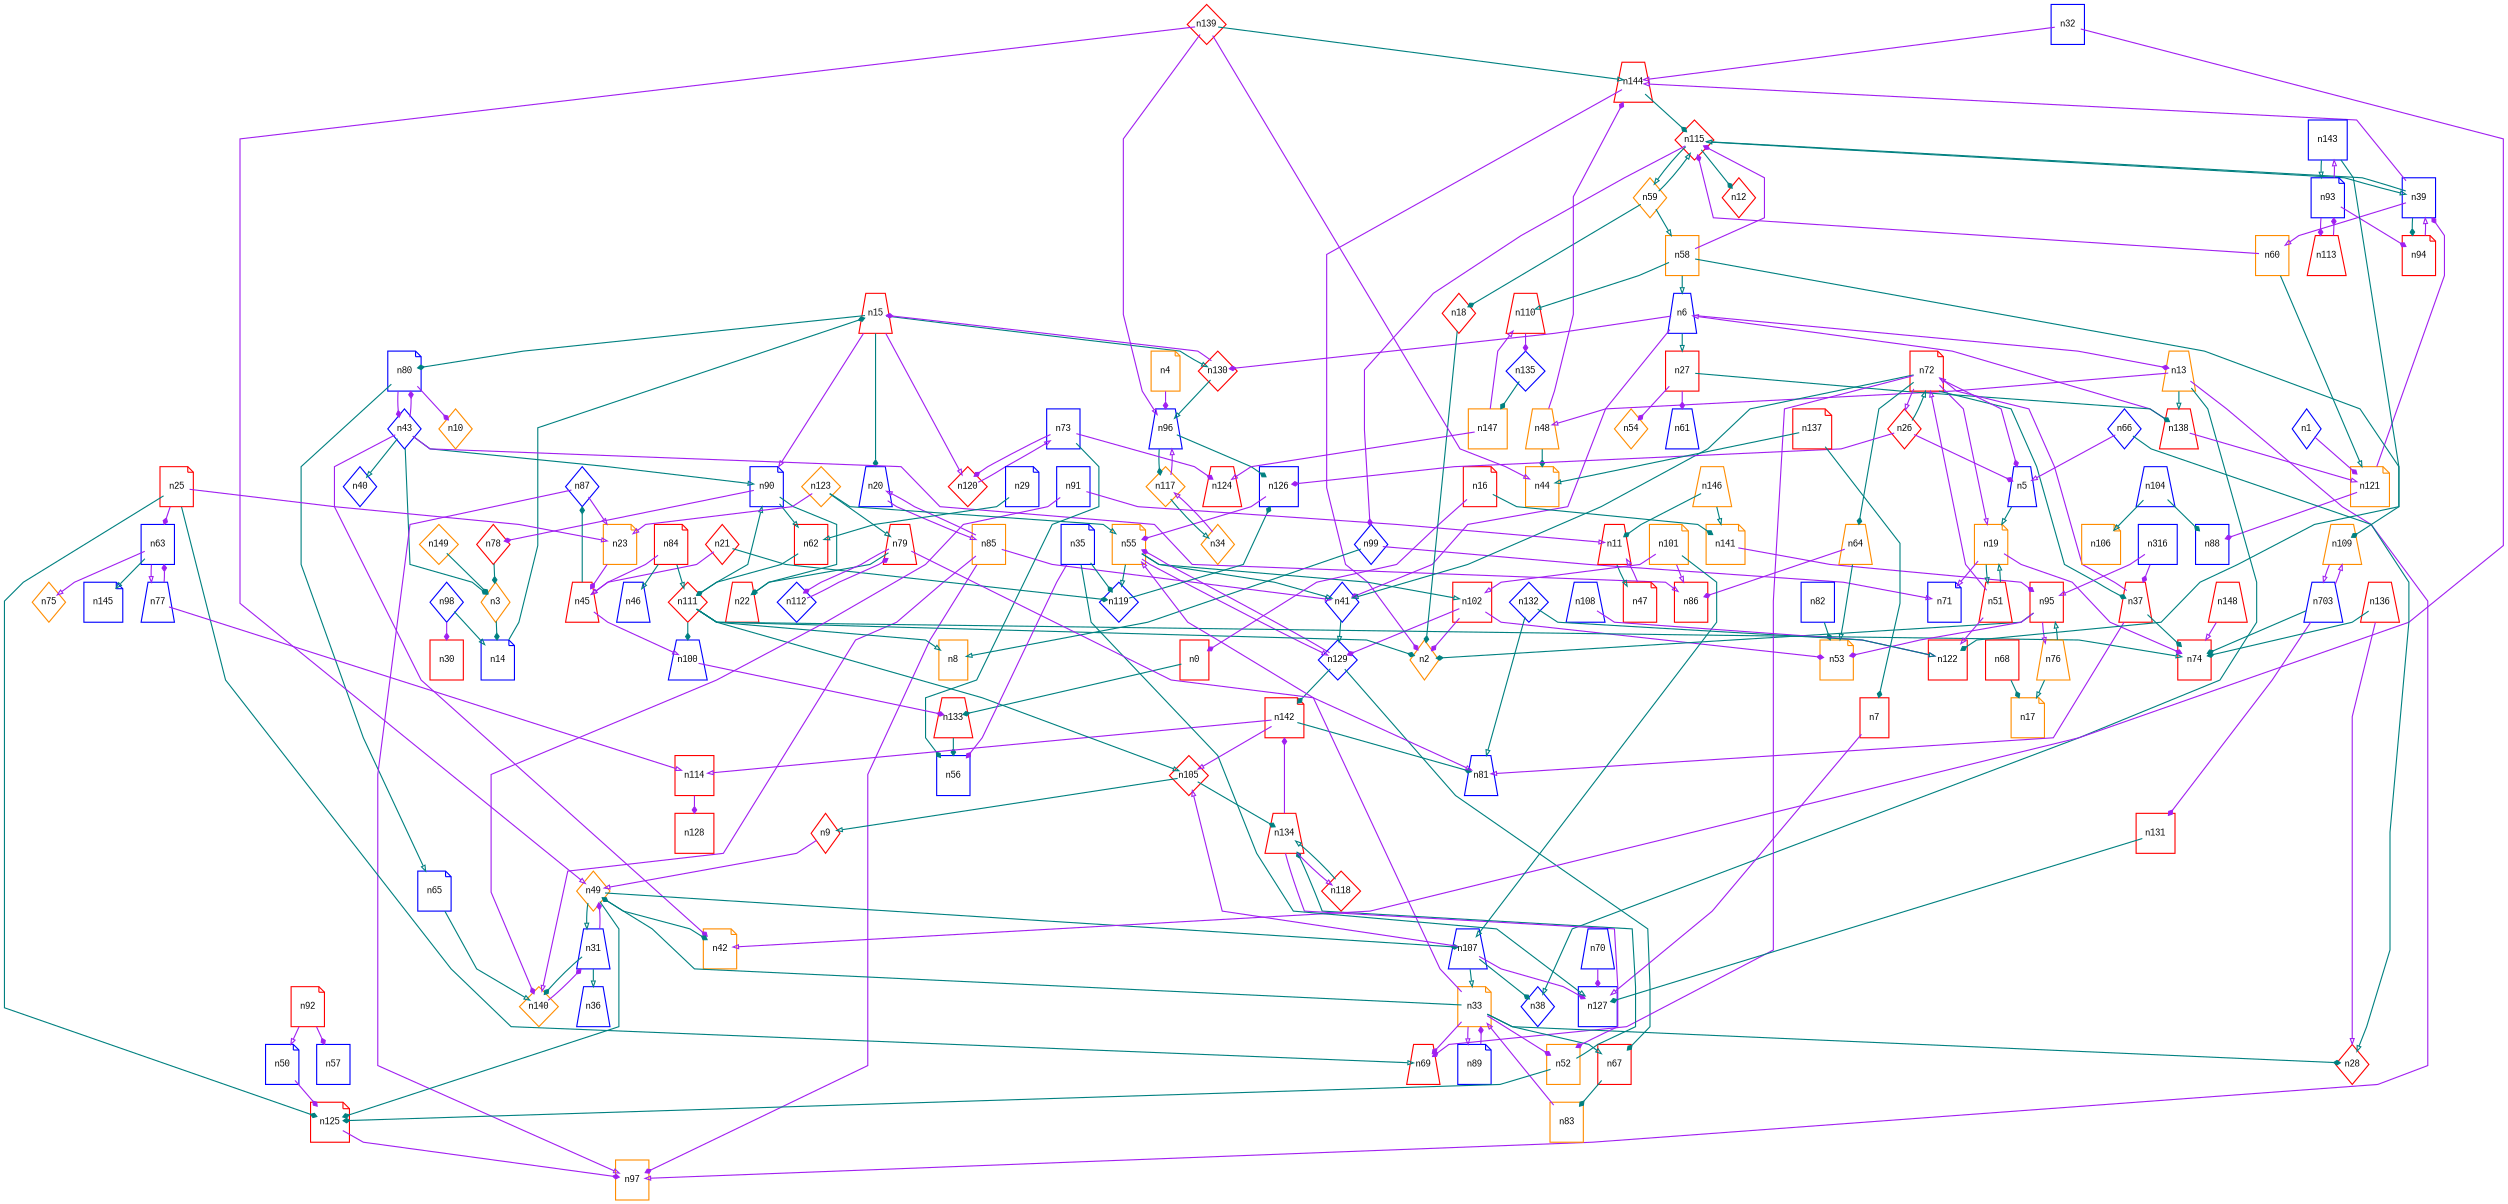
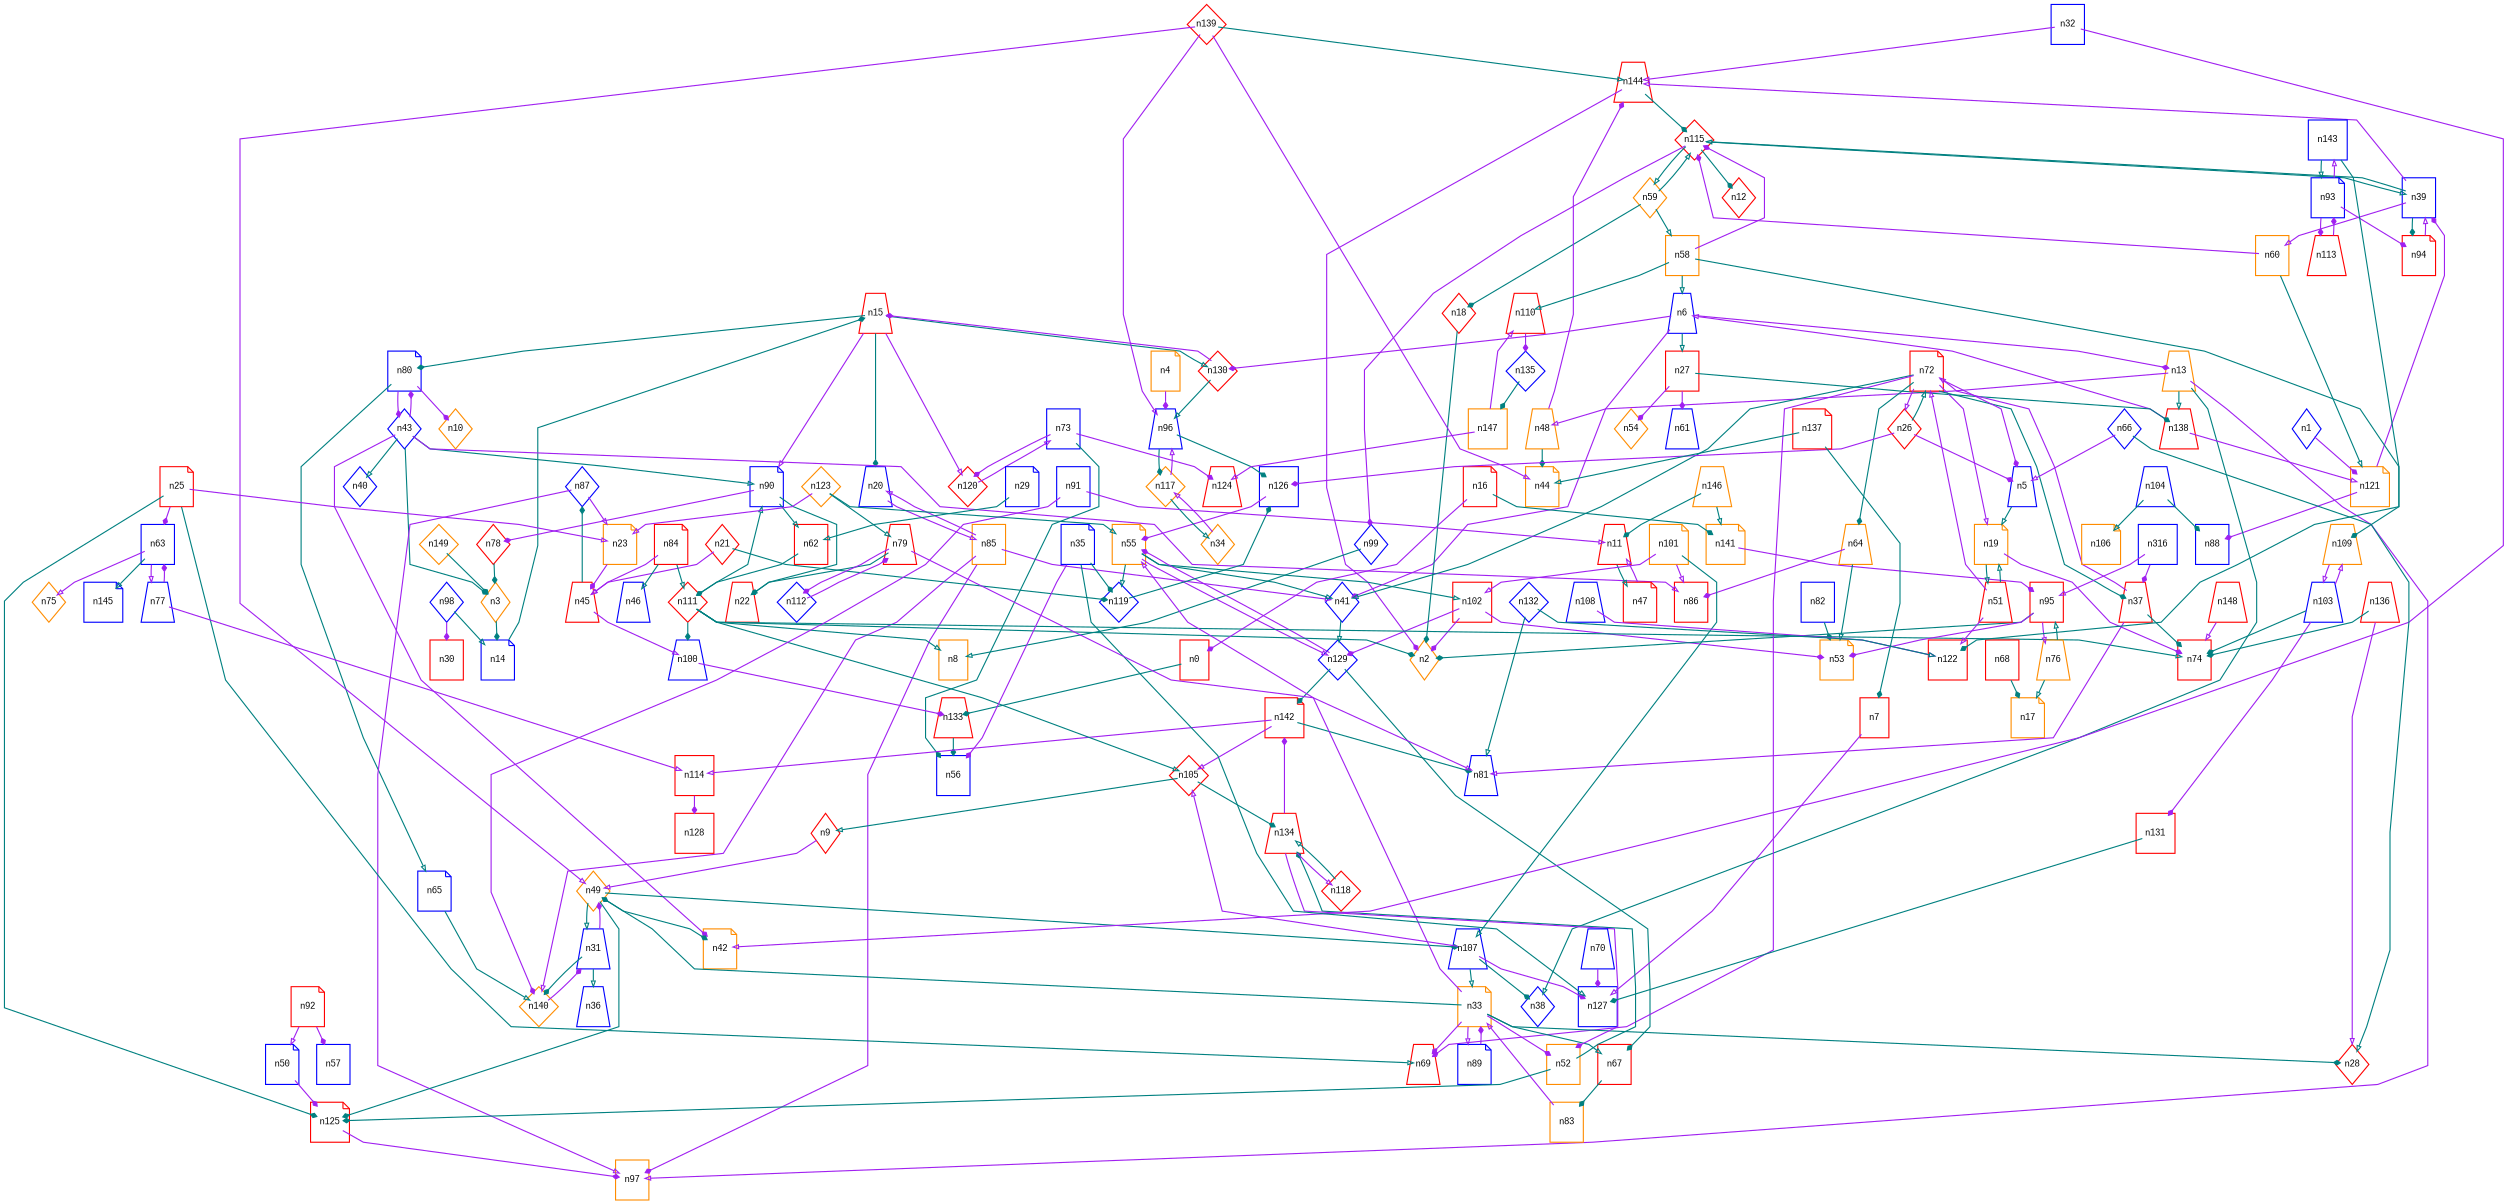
(1944, 602) -> none
(2323, 602) -> (2323, 602)
